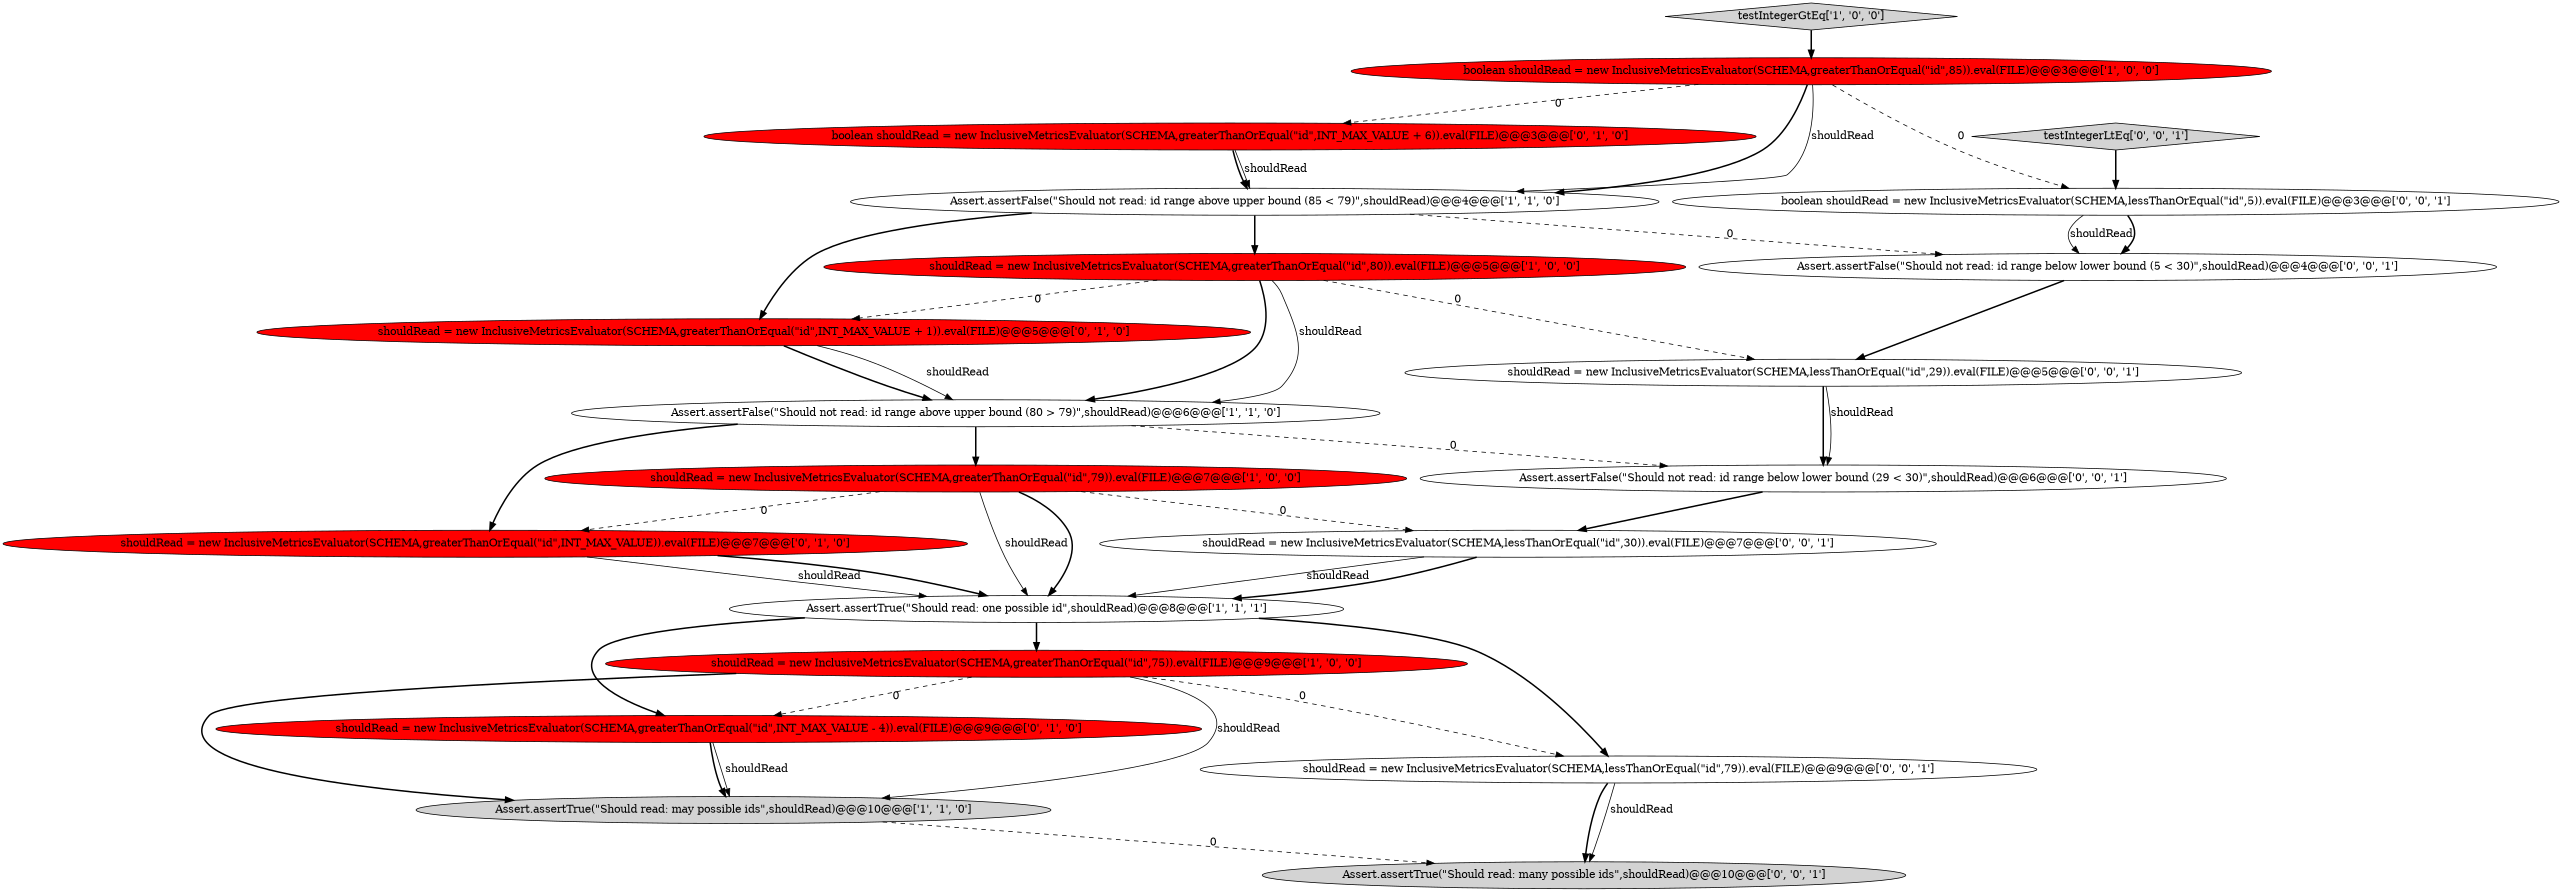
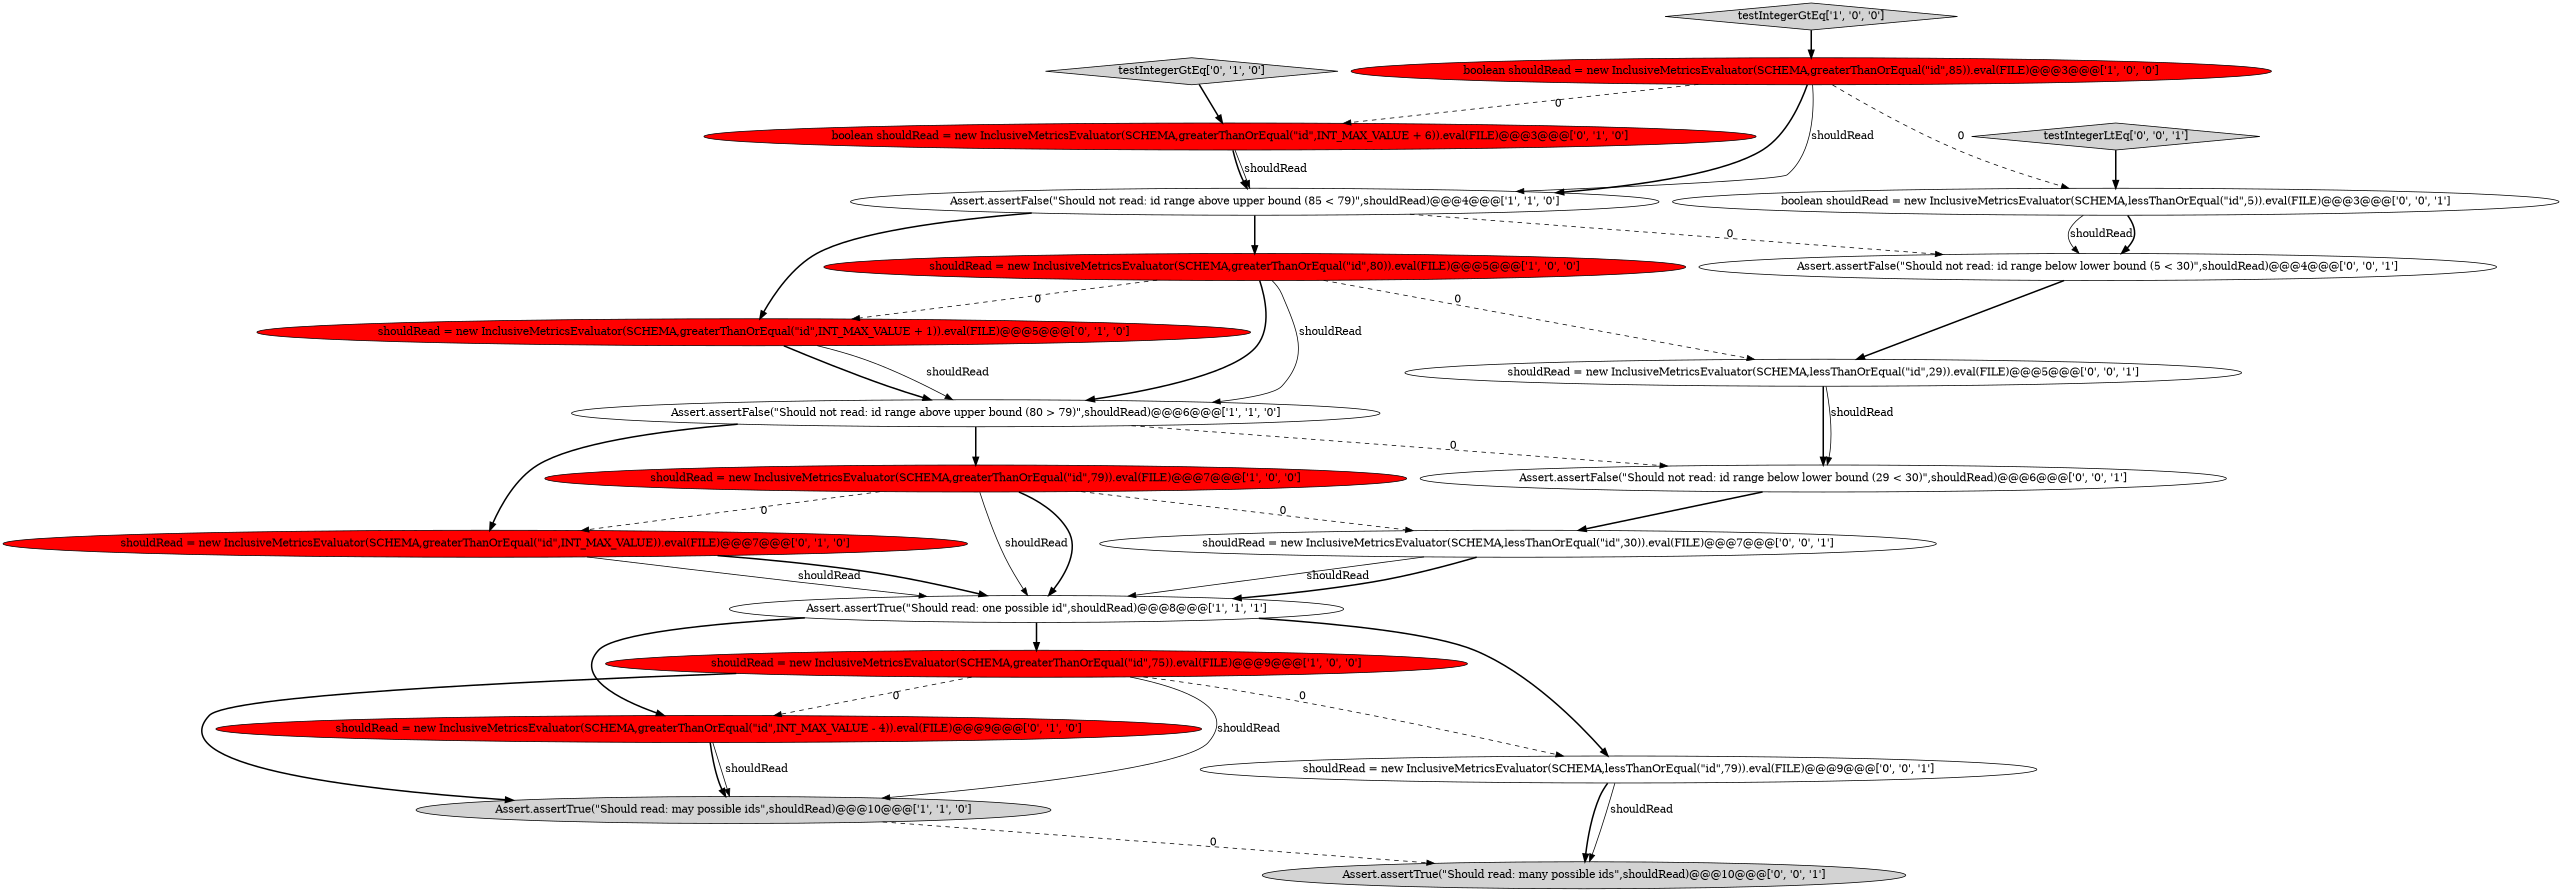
none -> (1192, 71)
